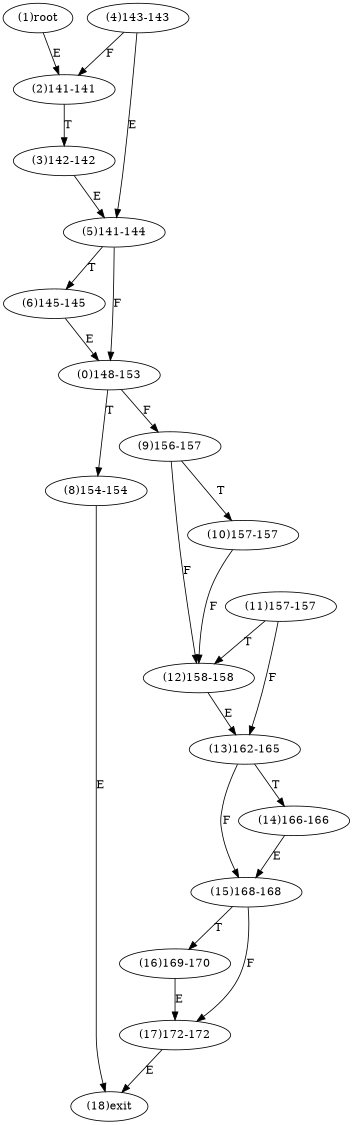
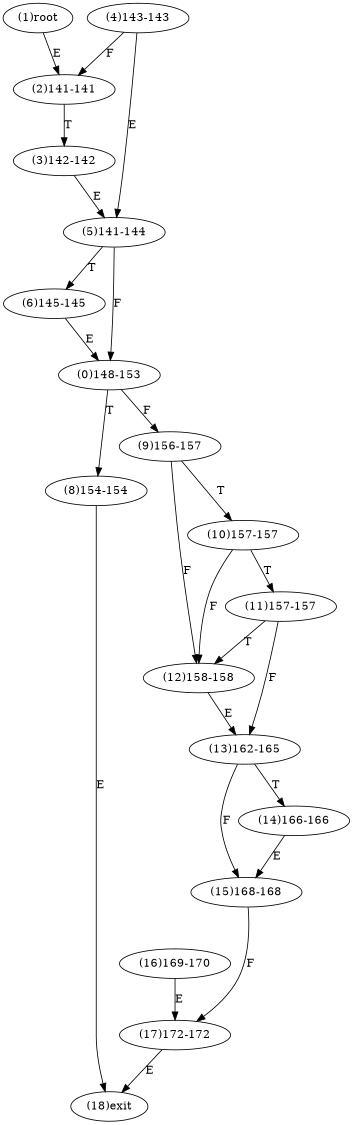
none -> (260, 567)
(214, 925) -> none
